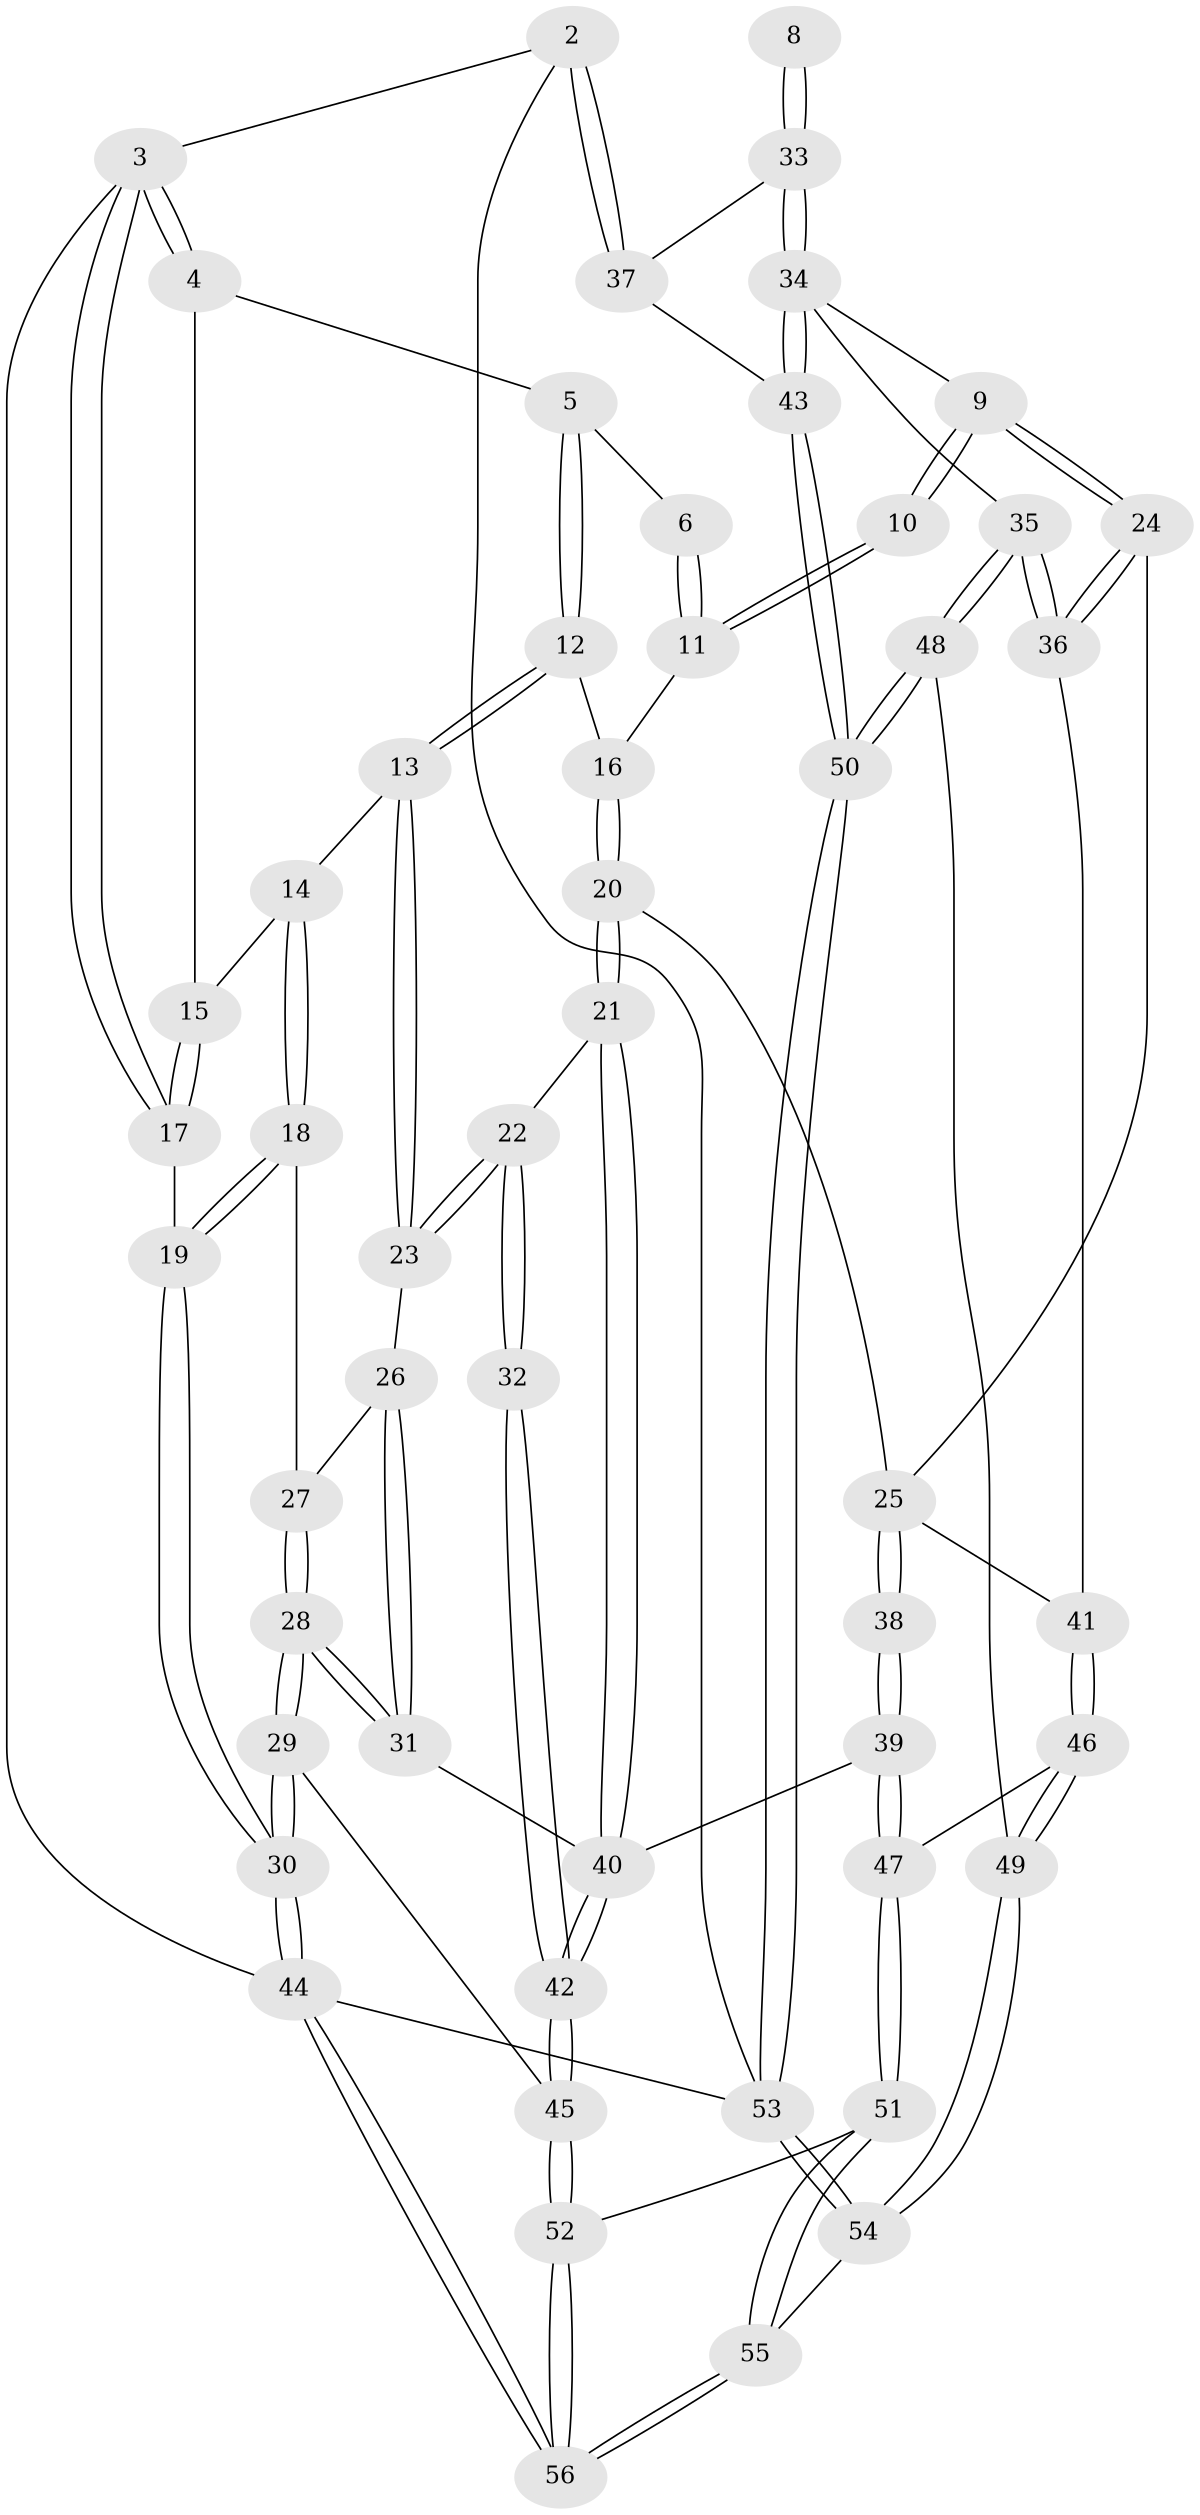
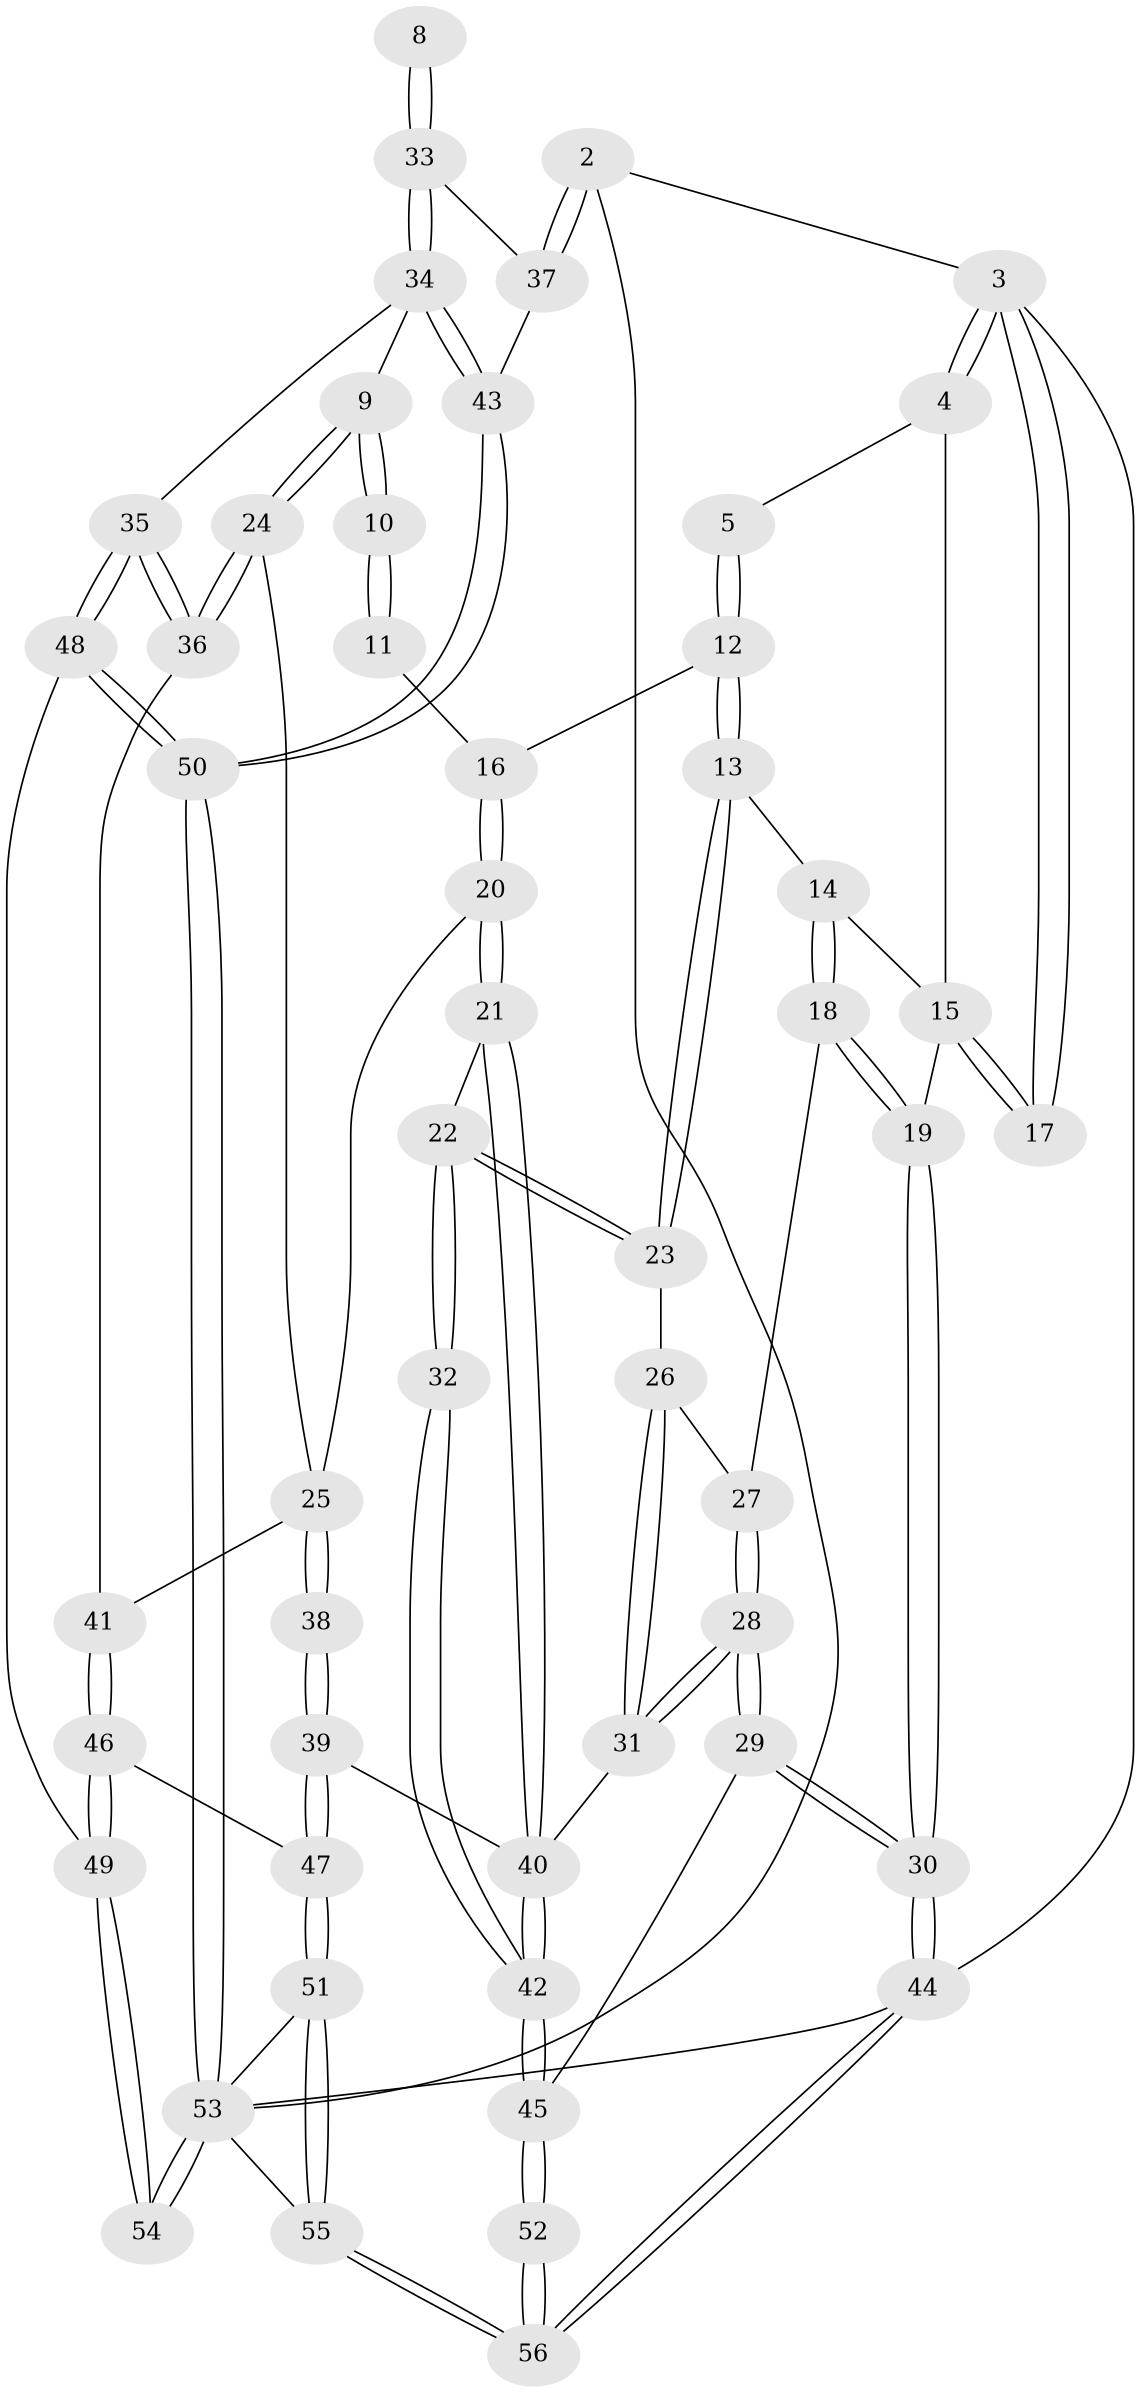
(686, 525) -> none
(175, 1196) -> (932, 1074)
(729, 2179) -> (263, 2050)
(810, 2294) -> (263, 2172)
